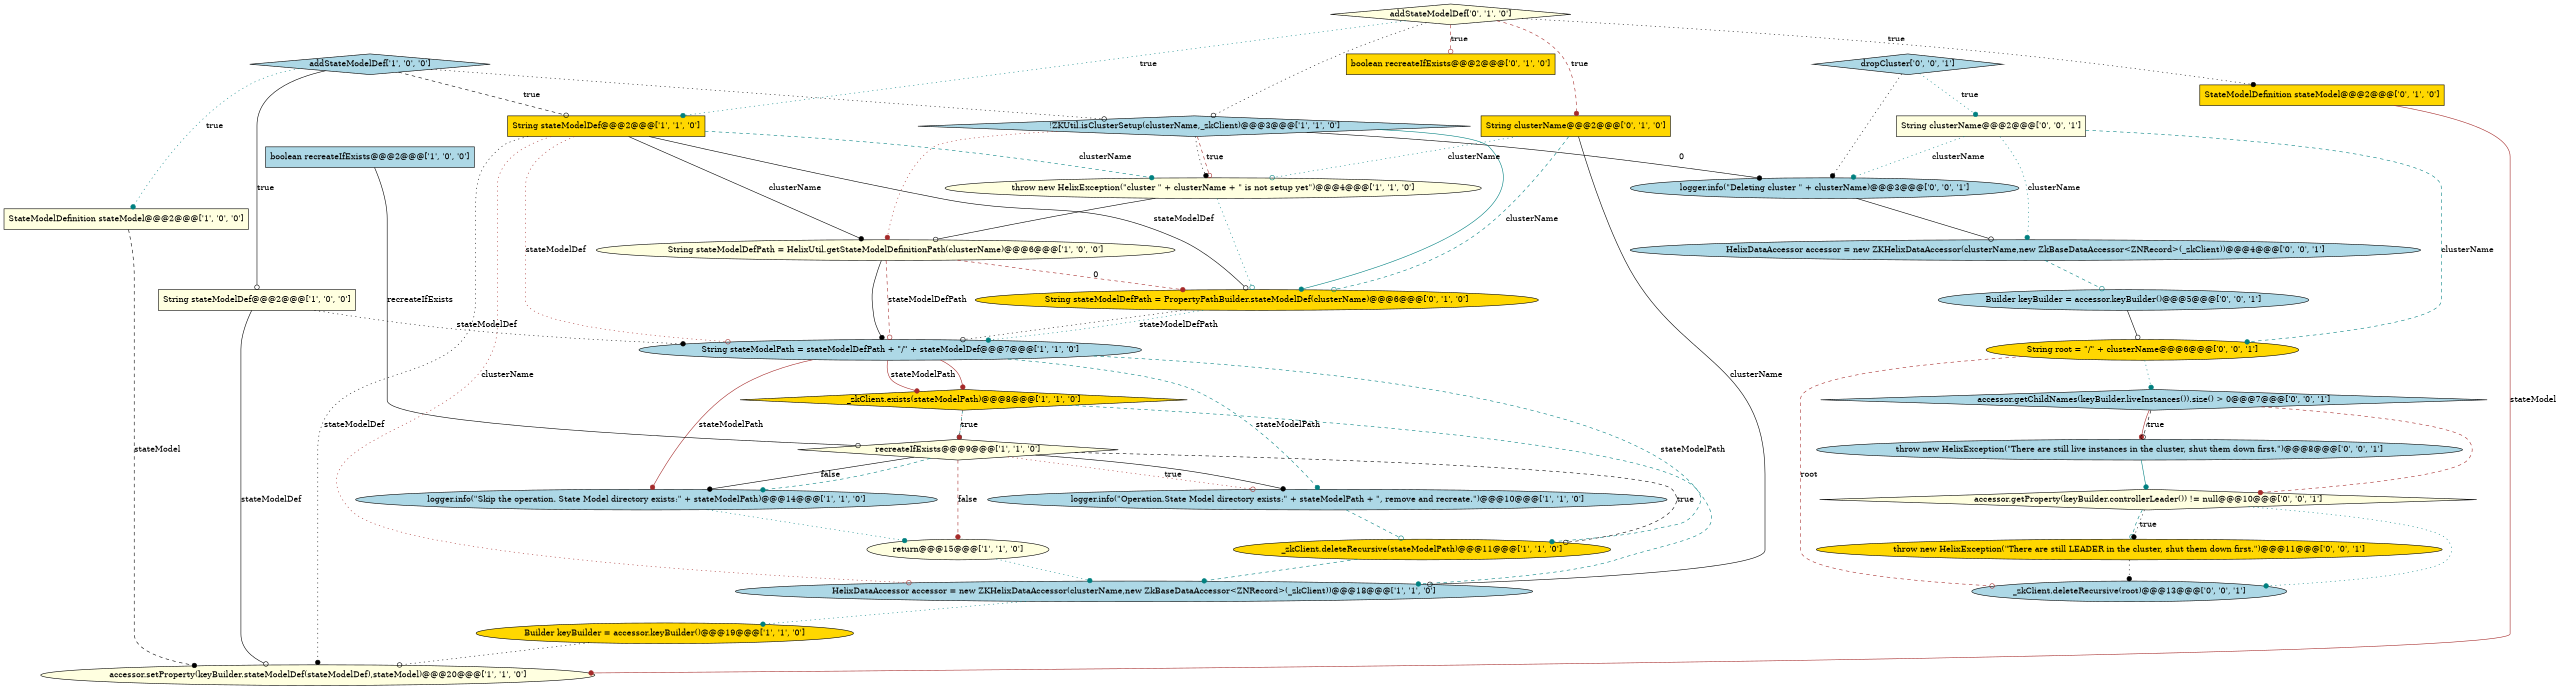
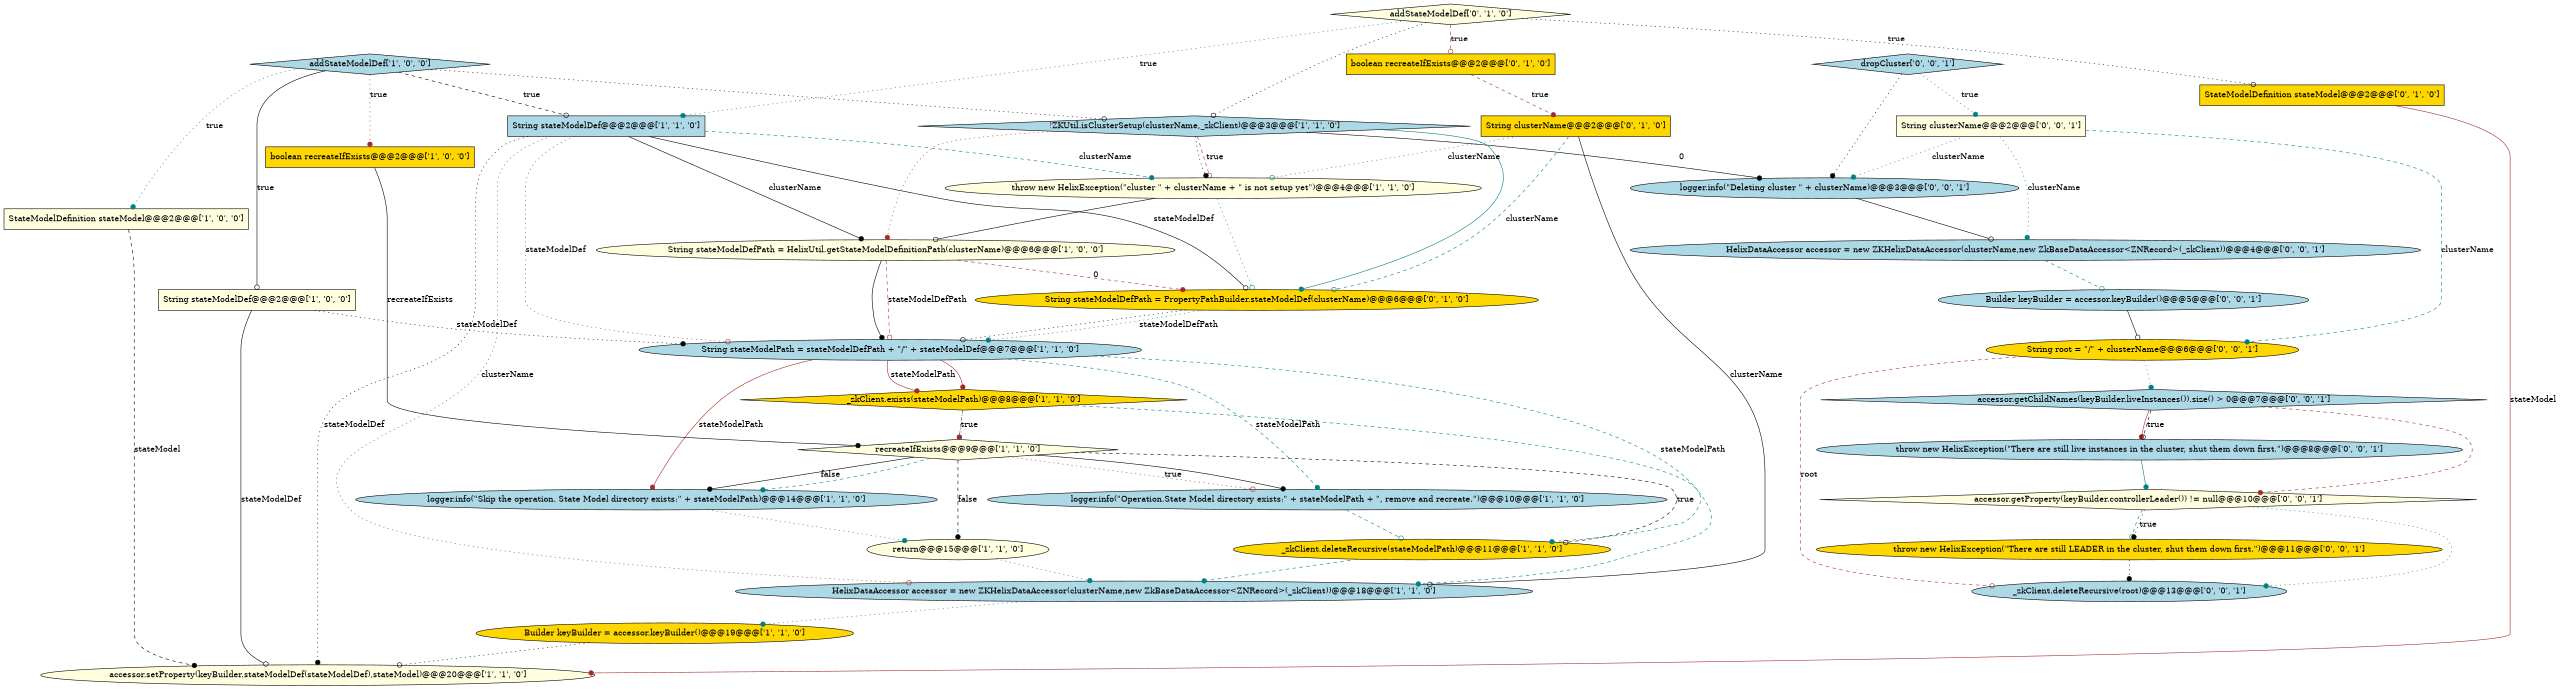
(1887, 43) -> (1887, 43)
(1556, 50) -> (1511, 94)
none -> (370, 108)
(606, 126) -> (606, 126)
(370, 157) -> (370, 157)
(503, 424) -> (503, 424)
(958, 497) -> (958, 497)
